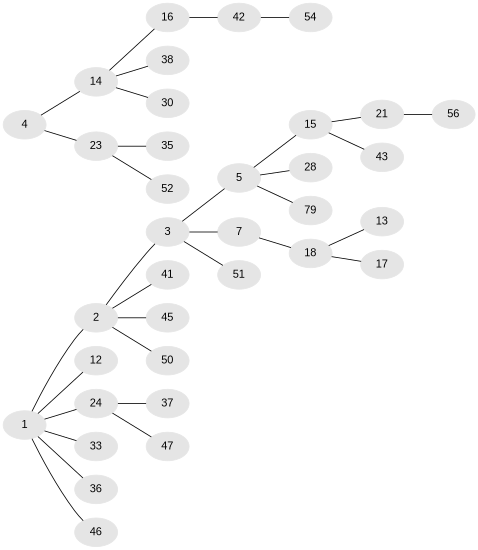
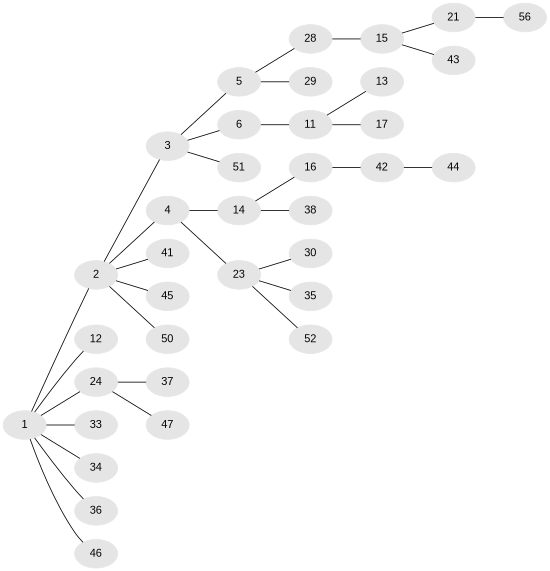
(311, 17) -> (454, 168)
(132, 93) -> (275, 264)
(275, 151) -> (347, 39)
(311, 211) -> (311, 82)
(239, 232) -> (239, 125)
none -> (132, 243)
(311, 253) -> (311, 125)
none -> (96, 468)
